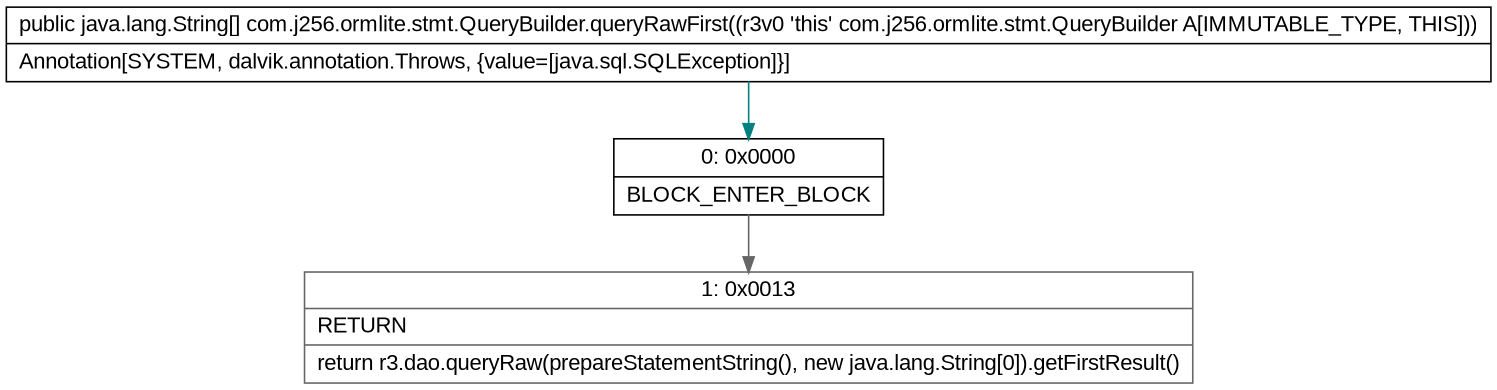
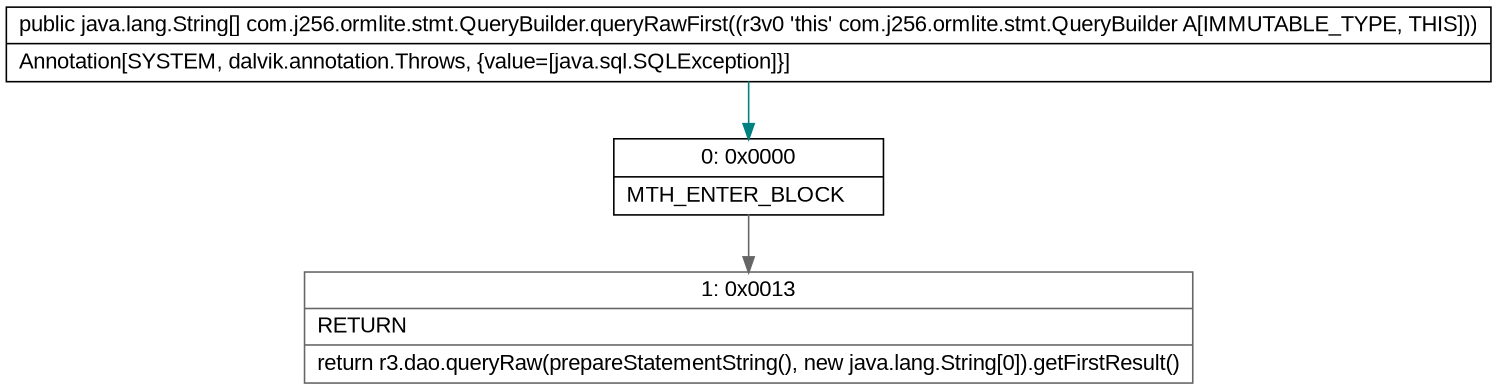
(749, 195) -> (736, 195)
